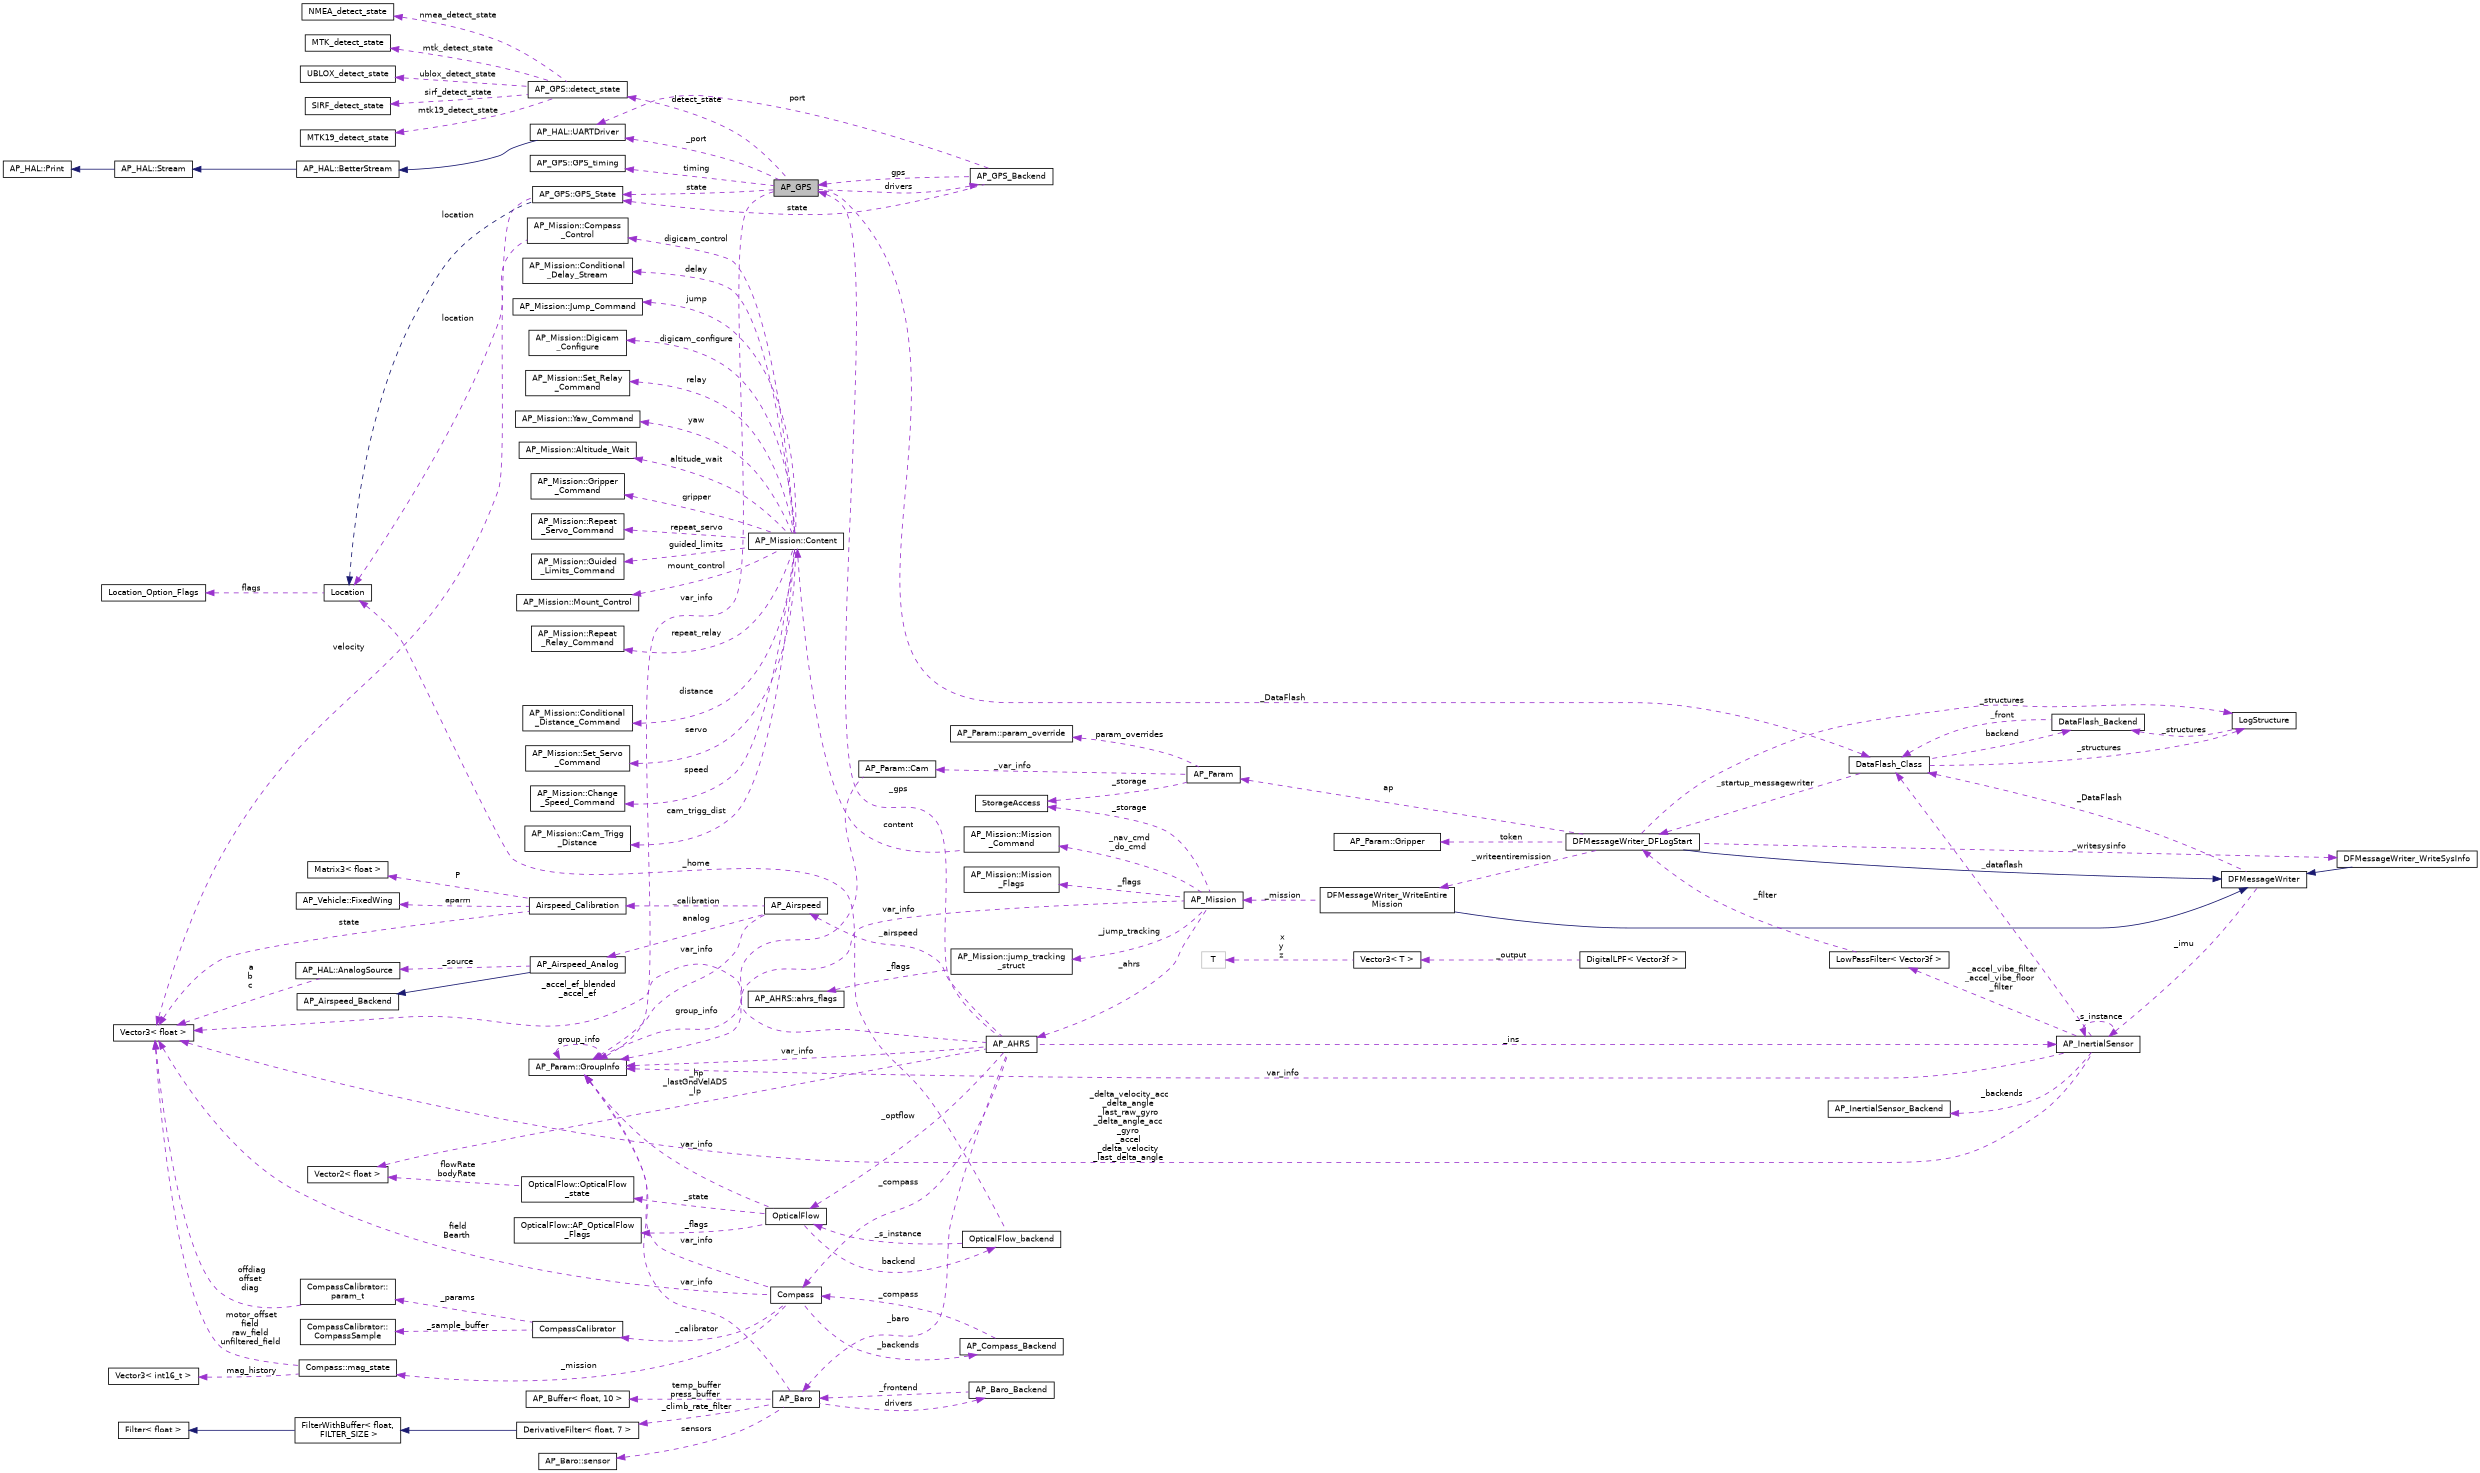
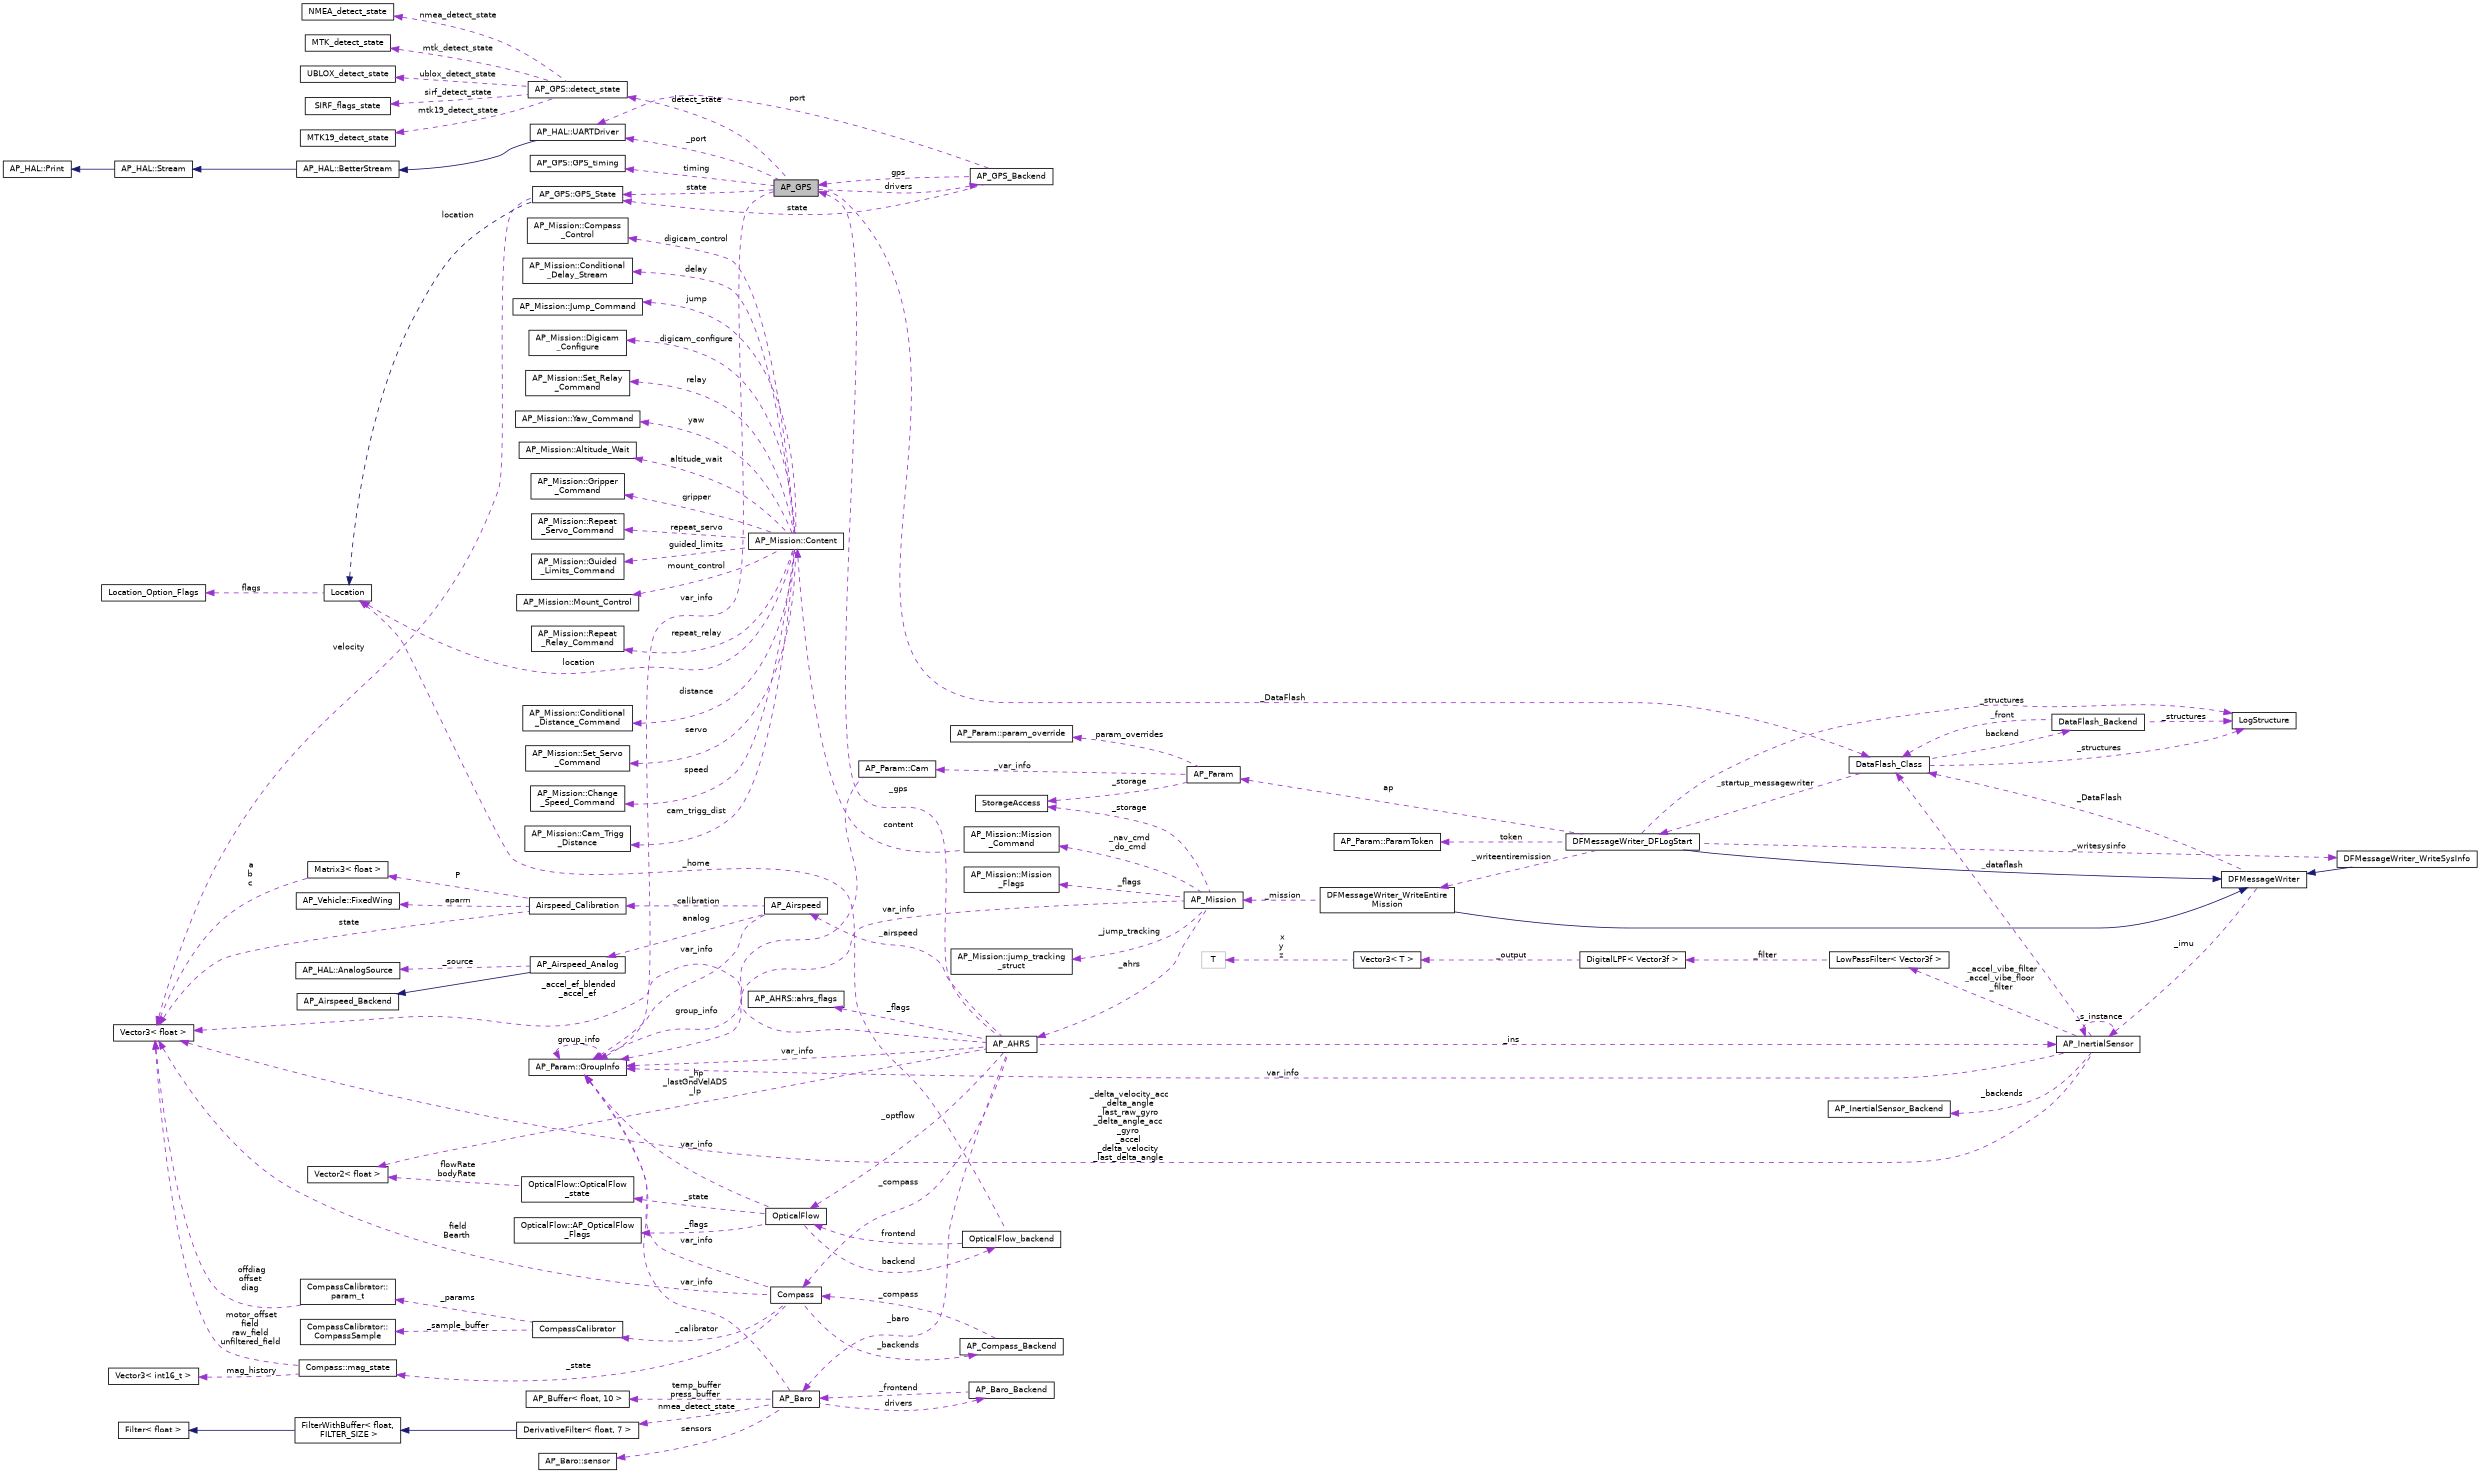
(348, 106) -> (348, 106)
(458, 413) -> (608, 670)
(2188, 736) -> (2184, 721)
(1387, 842) -> (1387, 842)
(1747, 915) -> (1762, 960)
(893, 978) -> (914, 1024)
(253, 1000) -> (216, 926)
(897, 1234) -> (897, 1234)
(578, 1366) -> (578, 1366)
(695, 1407) -> (695, 1407)
